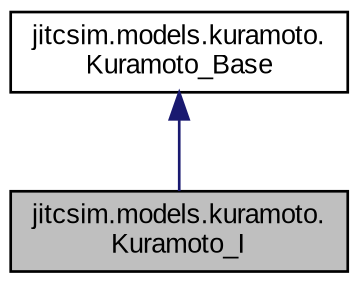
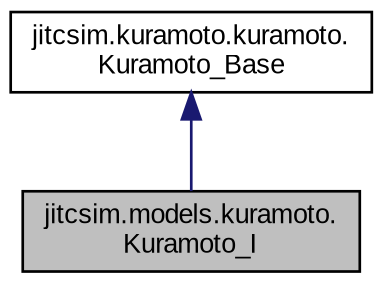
(179, 52) -> (191, 52)
